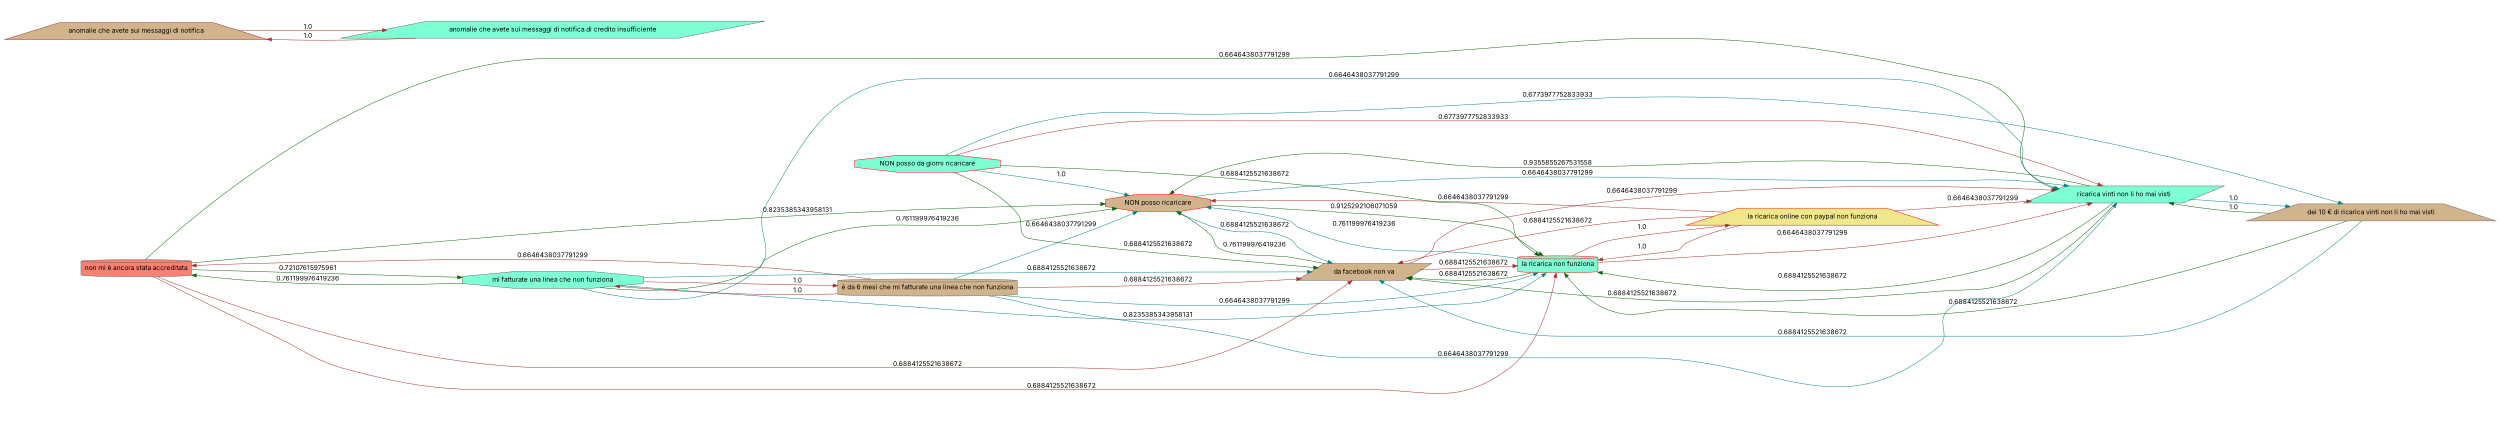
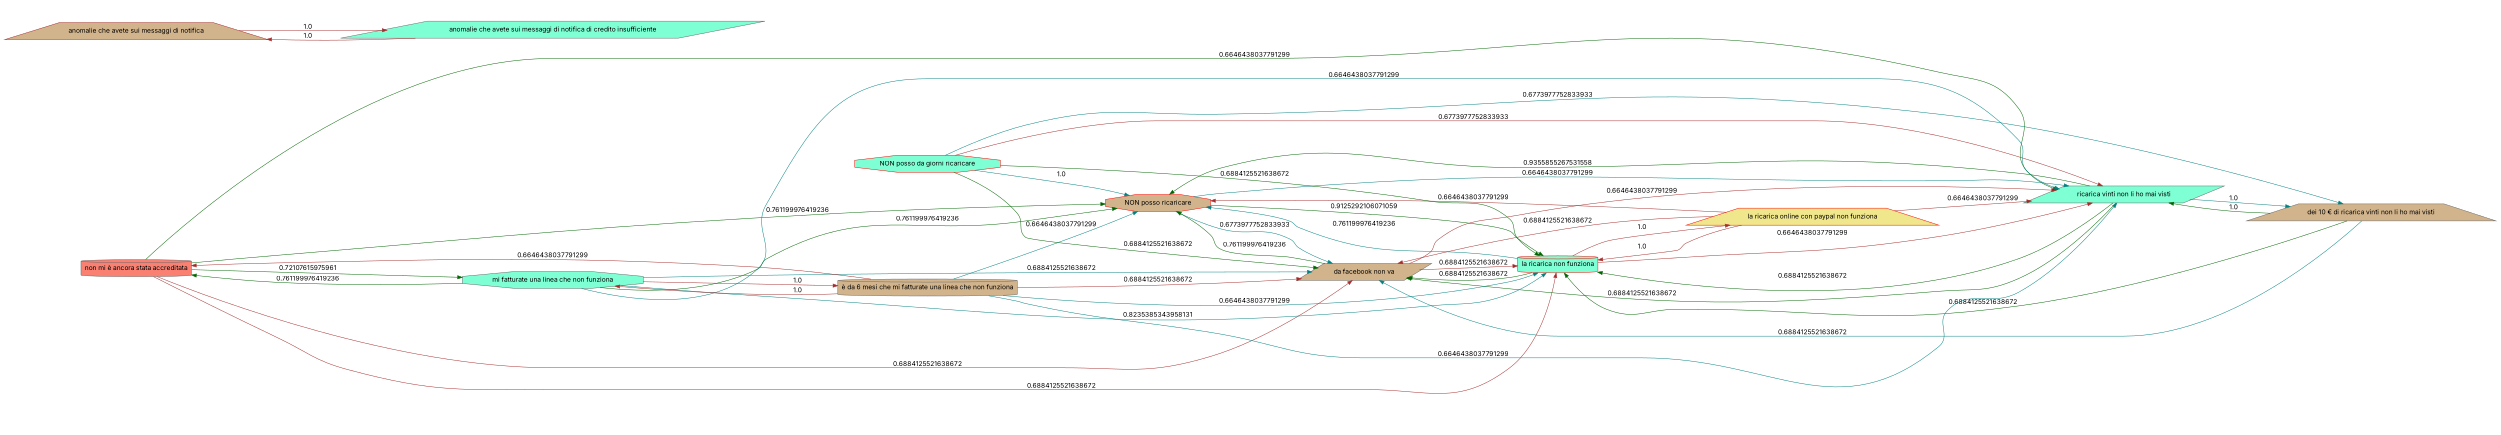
(798, 210) -> (798, 210)
(1255, 225) -> (1255, 225)
